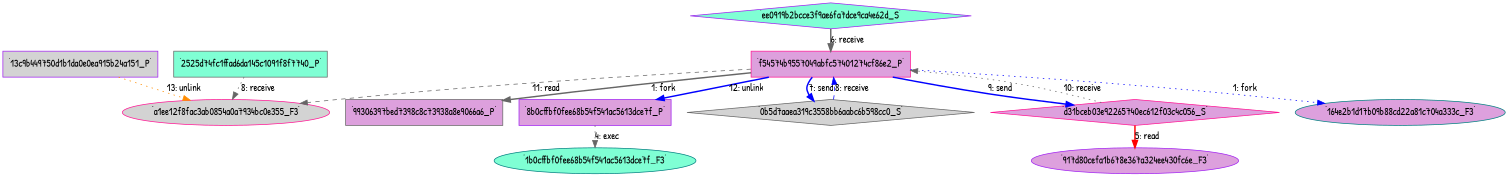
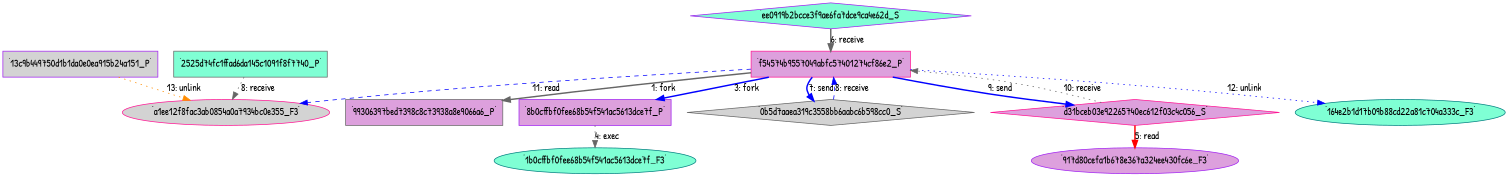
(529, 83) -> (529, 83)
(747, 88) -> (747, 88)
(1245, 88) -> (1245, 88)
(1400, 112) -> (1400, 112)
